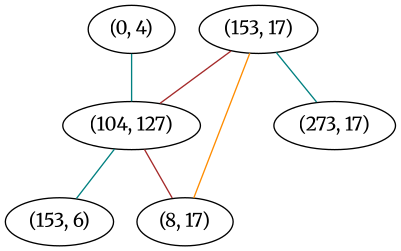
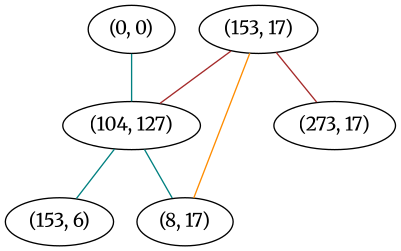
(132, 29) -> (132, 29)
(296, 77) -> (296, 77)
(158, 174) -> (158, 174)
